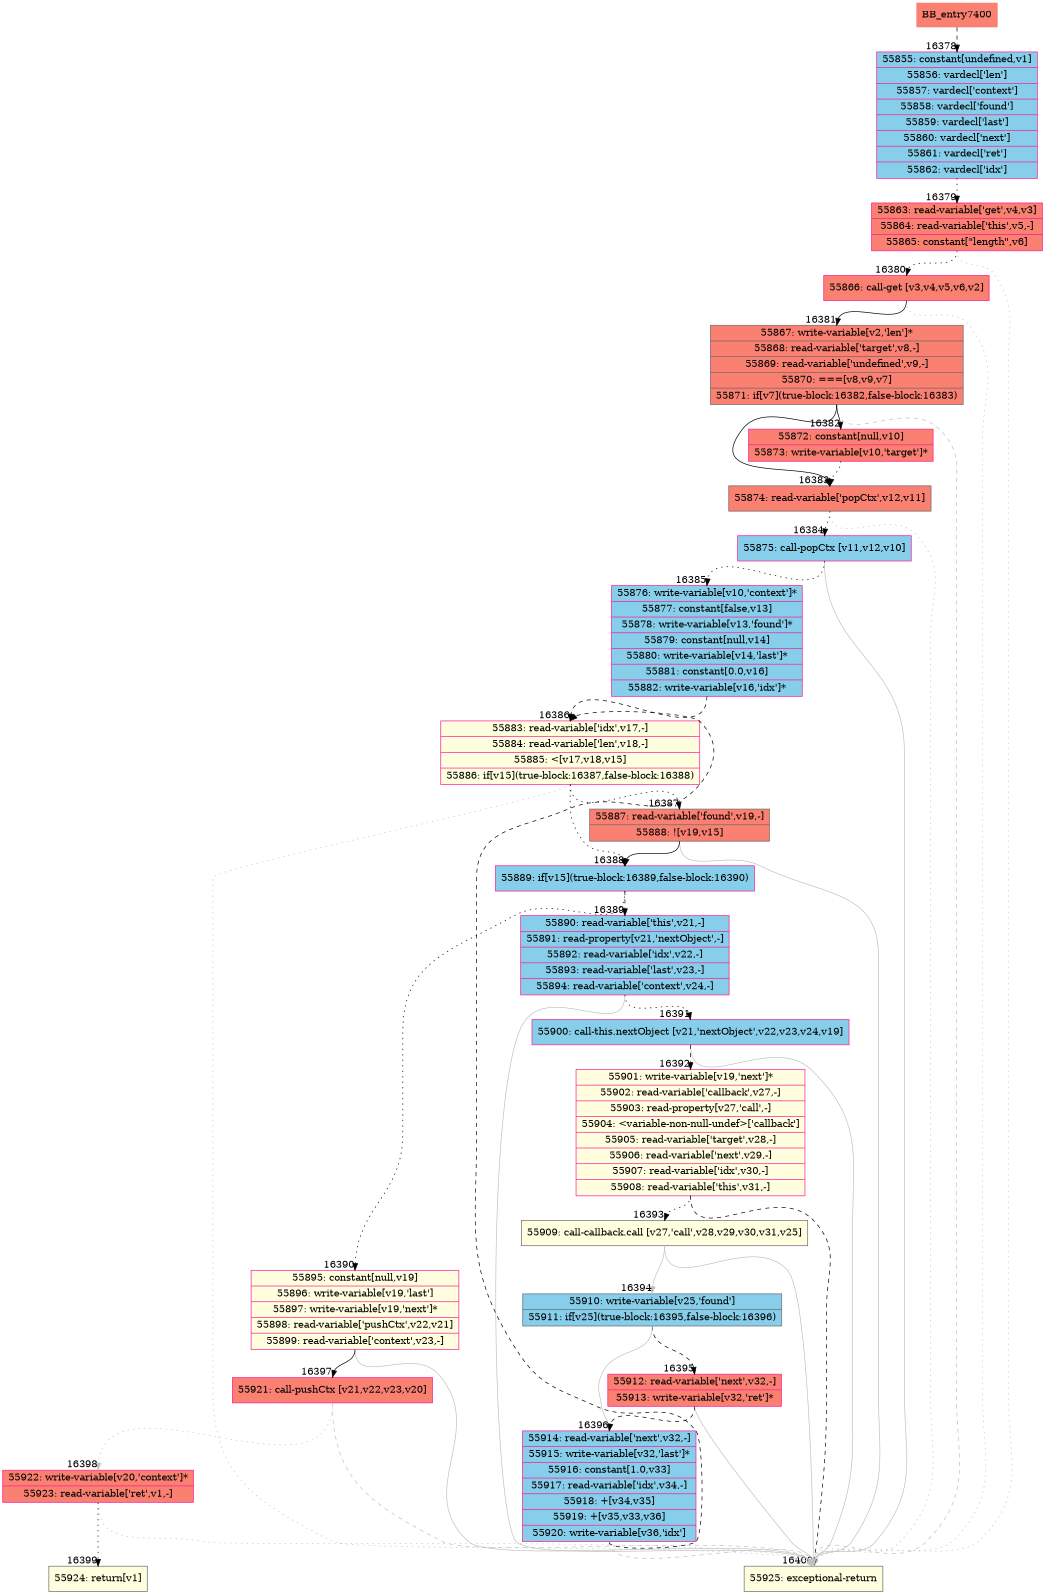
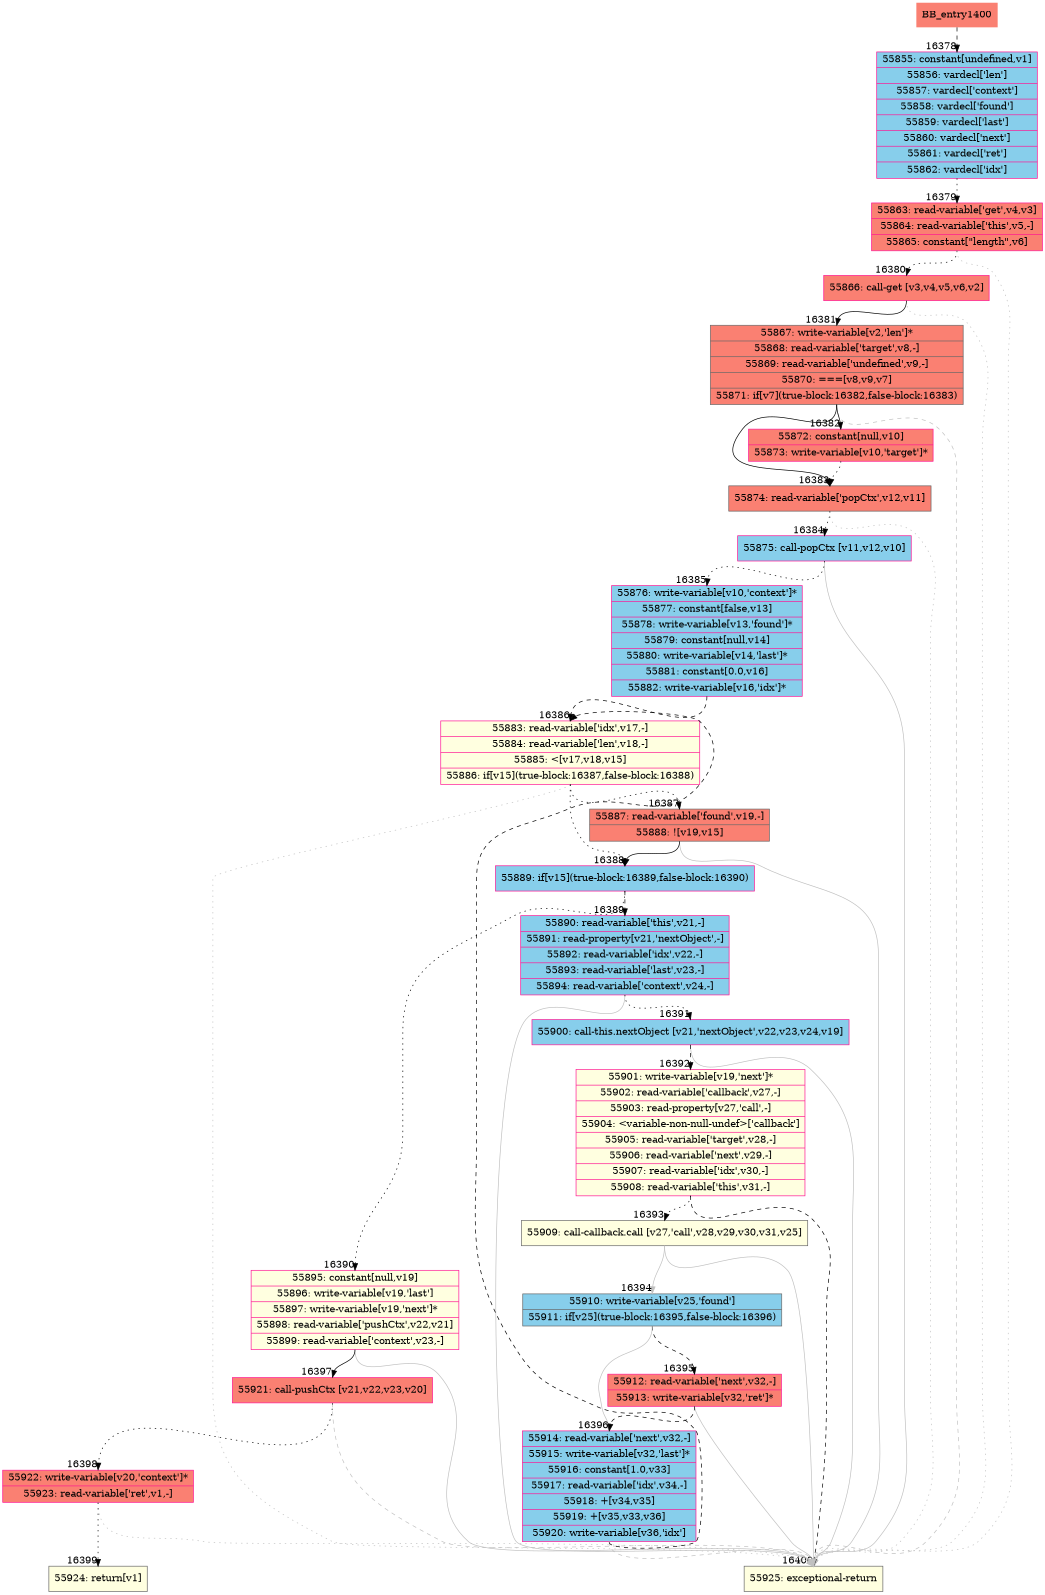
(957, 15) -> (957, 15)
(225, 1438) -> (225, 1438)
